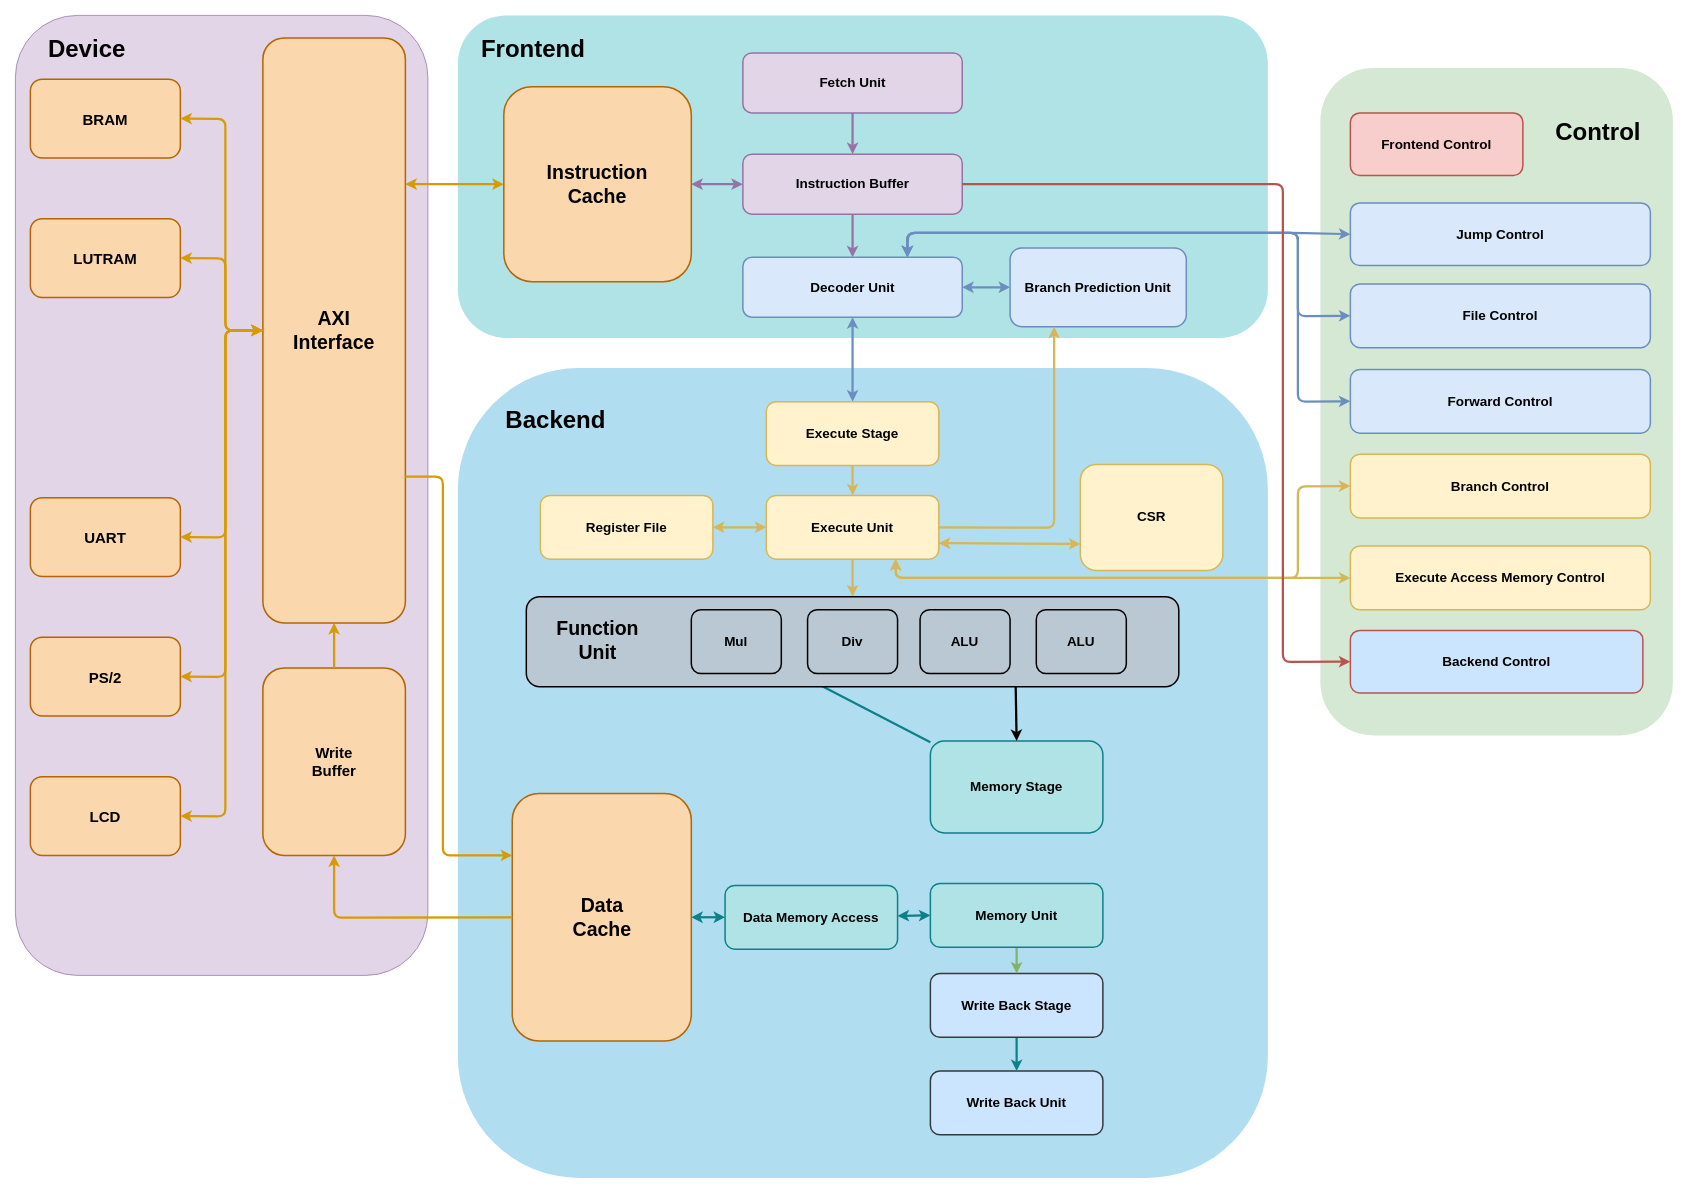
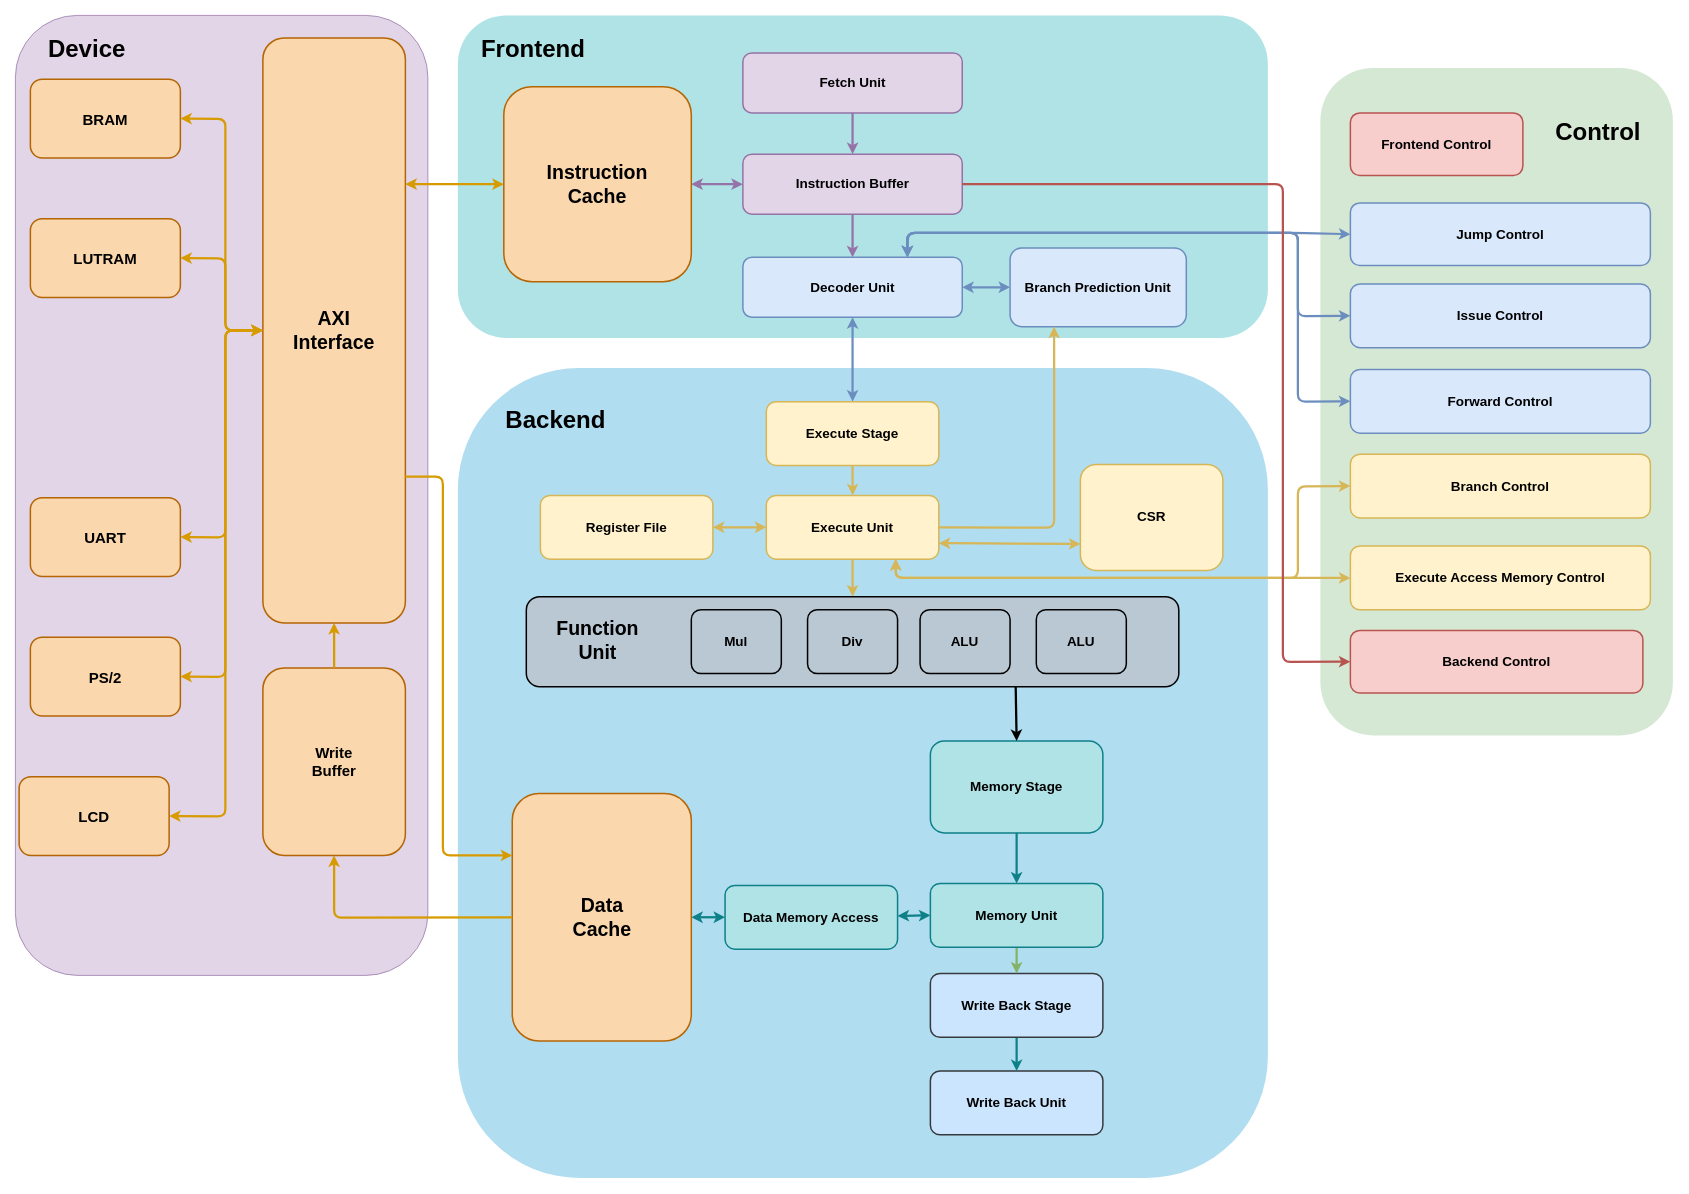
(1500, 316) -> (1500, 316)
(1497, 662) -> (1497, 662)
(876, 714) -> (1017, 854)
(105, 816) -> (94, 816)
